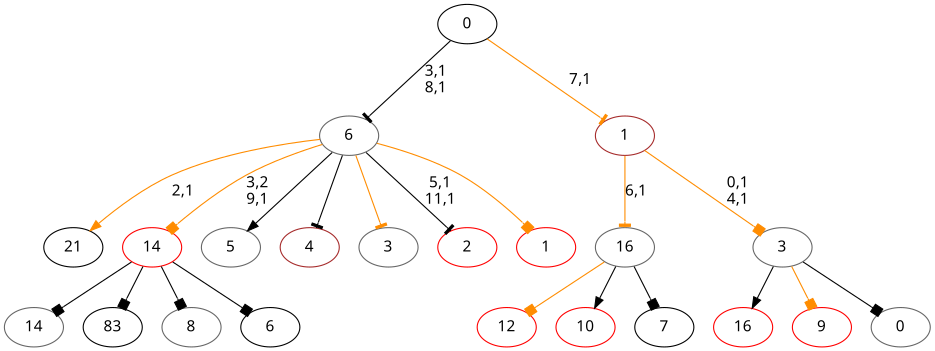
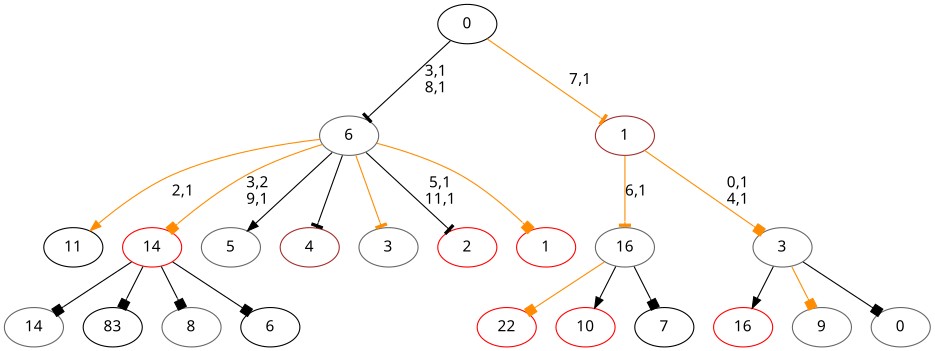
(73, 247) -> (73, 247)
(507, 327) -> (507, 327)
(822, 327) -> (822, 327)
